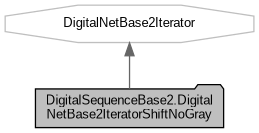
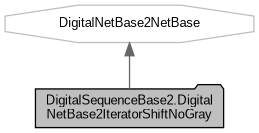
(130, 24) -> (130, 24)
